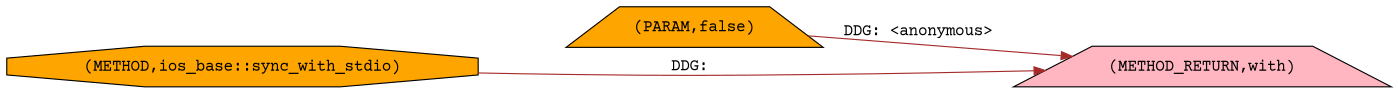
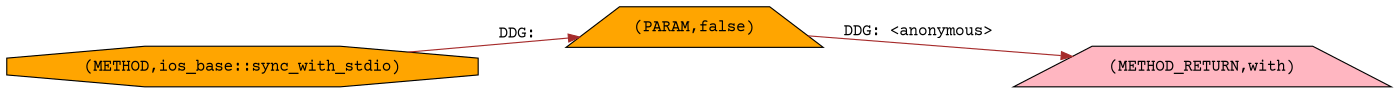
(756, 75) -> (488, 45)
